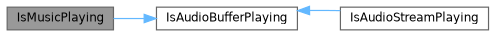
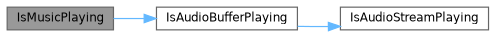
(325, 10) -> (313, 27)
